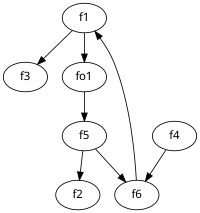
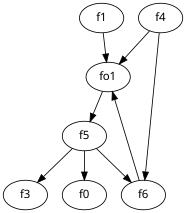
none -> (137, 44)
(58, 45) -> (58, 163)
(127, 107) -> (127, 140)
(78, 195) -> (84, 195)
